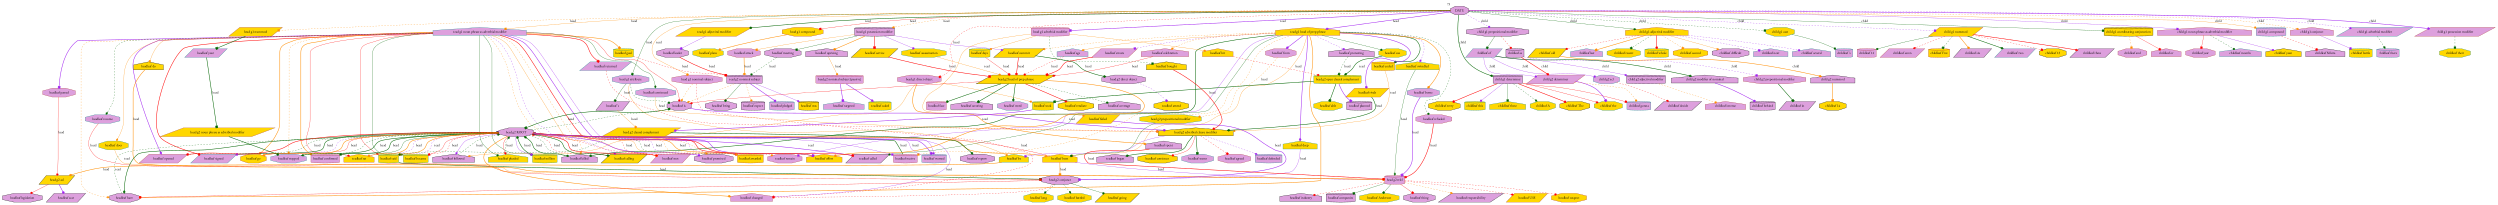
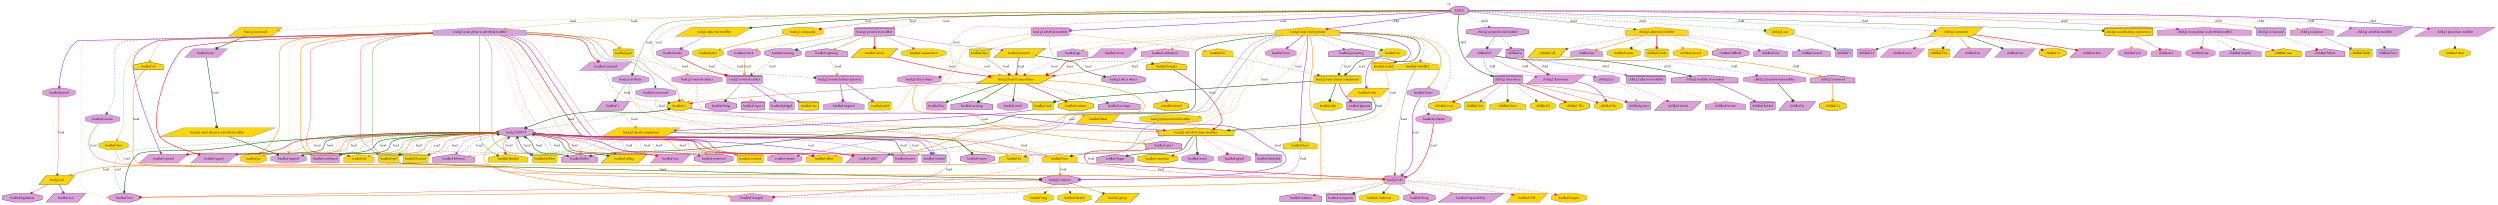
(1396, 21) -> (1396, 21)
none -> (762, 74)
(679, 106) -> (679, 106)
(1171, 106) -> (1171, 106)
